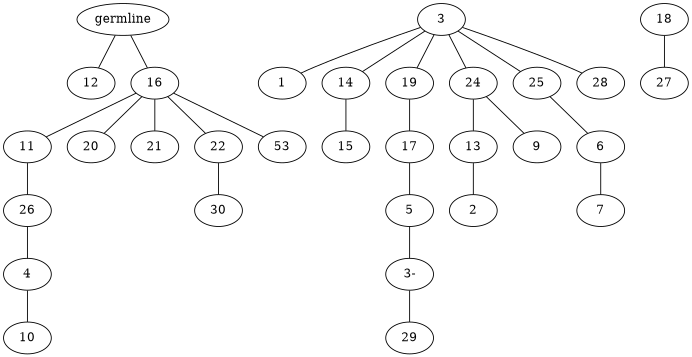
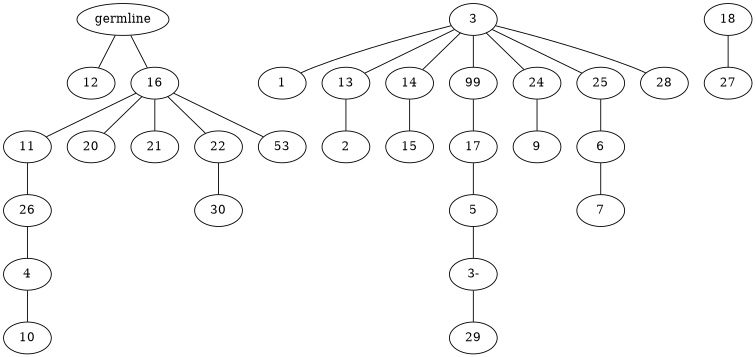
(410, 83) -> (473, 83)
(473, 115) -> (410, 51)
